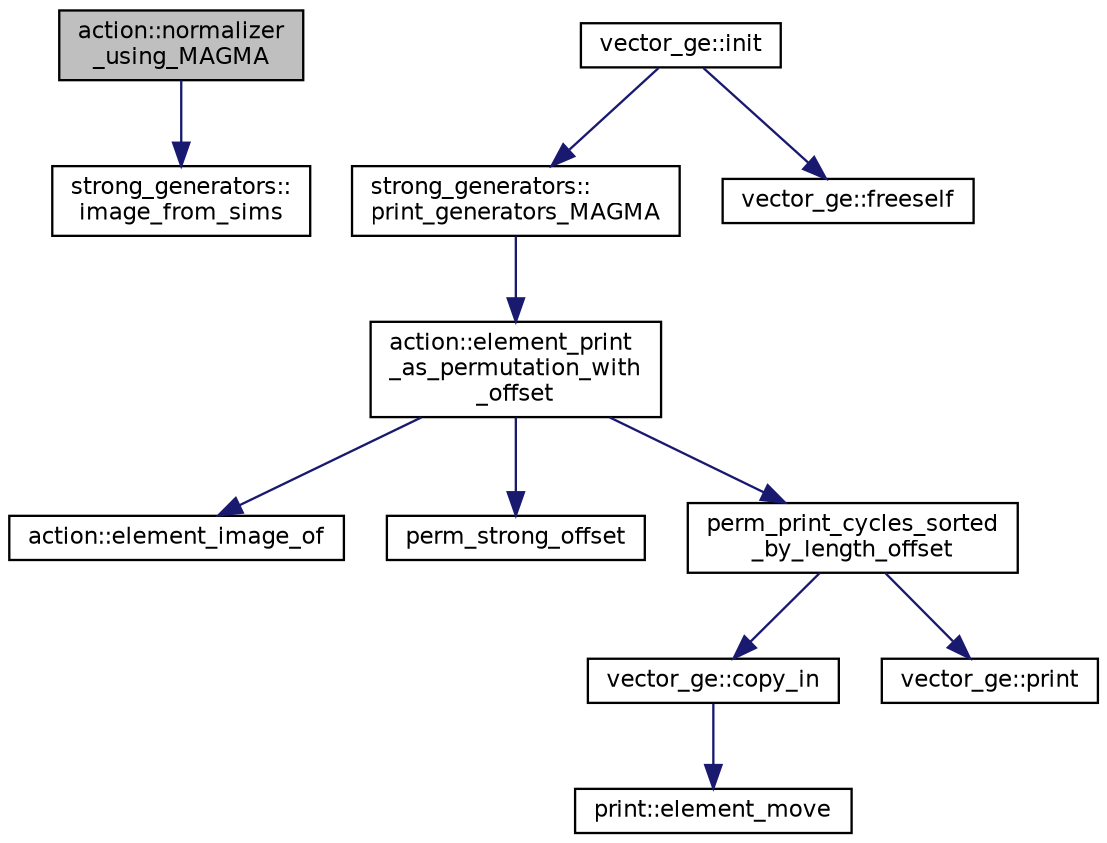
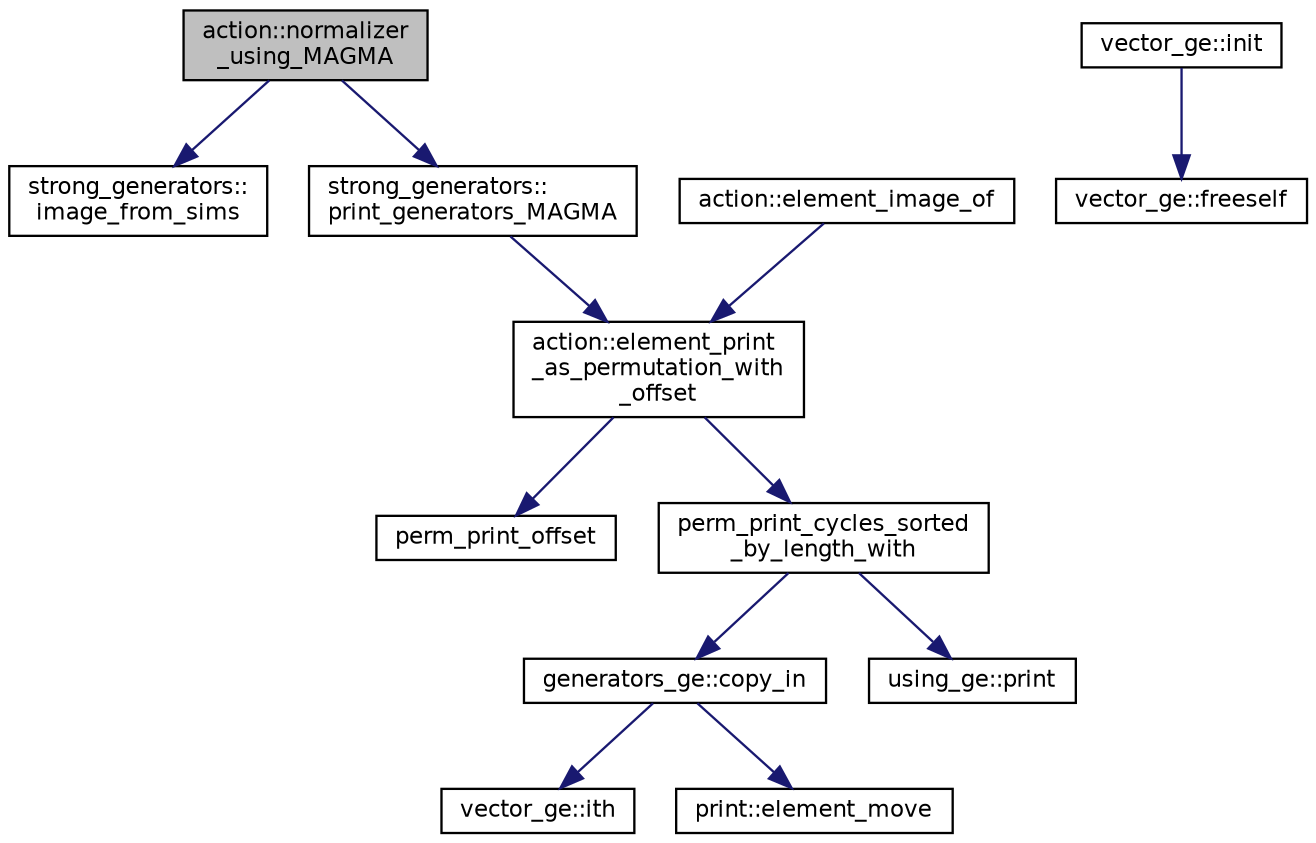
(614, 109) -> (380, 115)
(330, 461) -> (777, 265)
(516, 538) -> (496, 538)
(853, 538) -> (824, 538)
(713, 681) -> (675, 681)
(990, 681) -> (972, 681)
none -> (538, 811)
